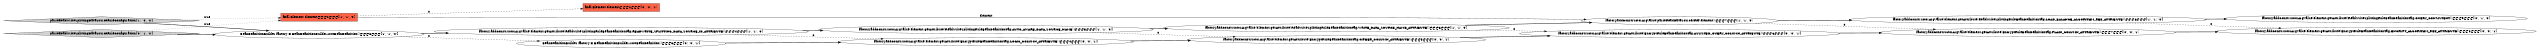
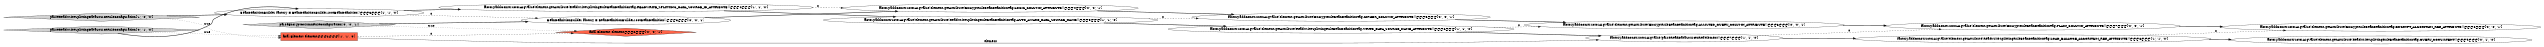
(621, 8) -> (626, 32)
none -> (319, 25)
